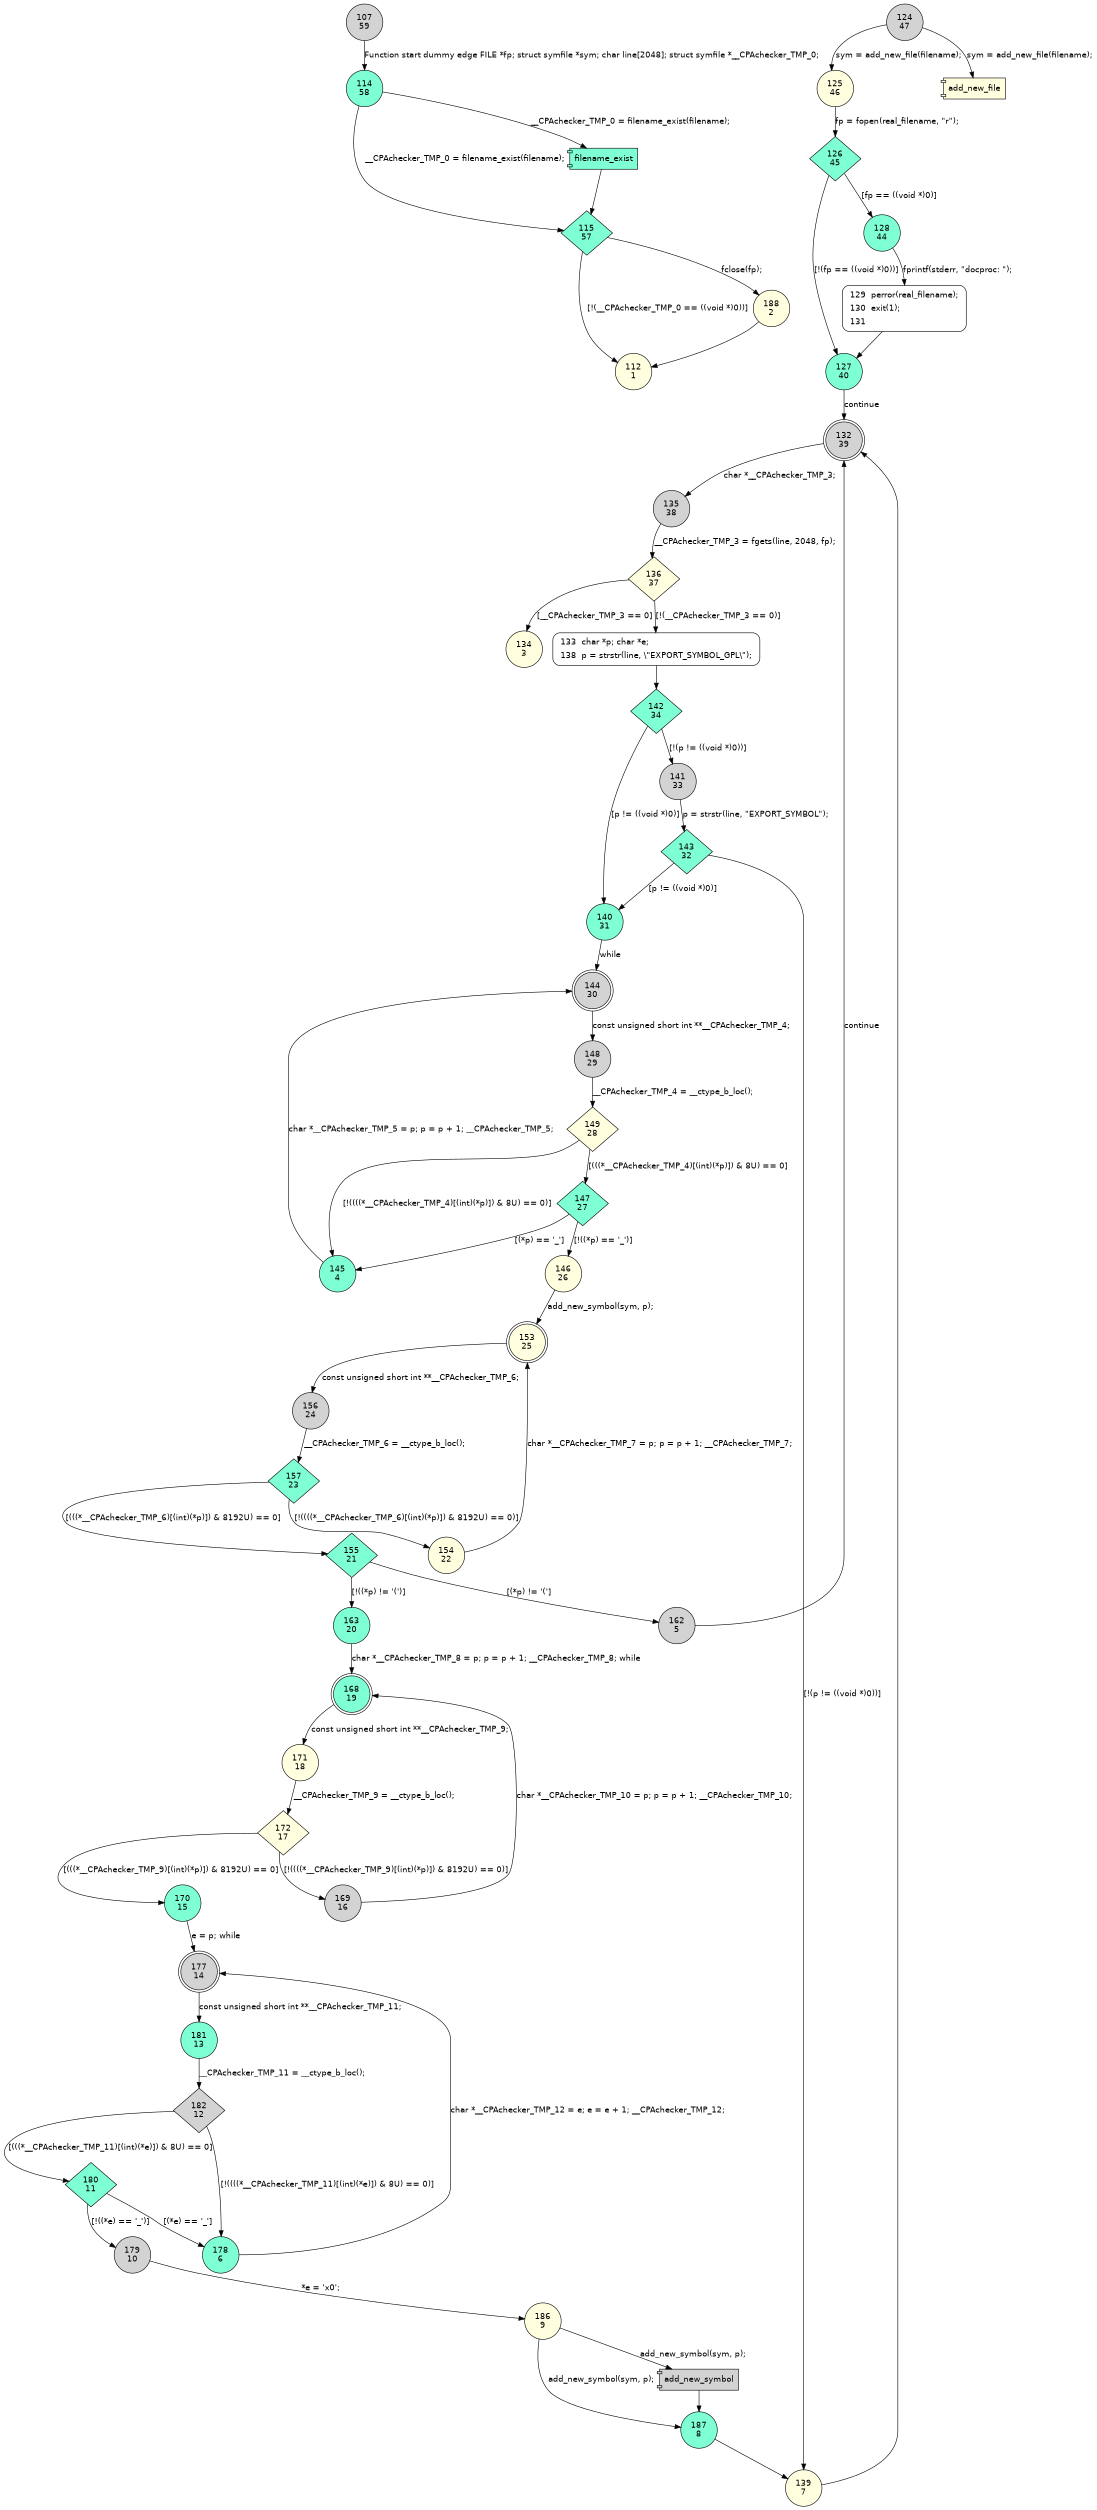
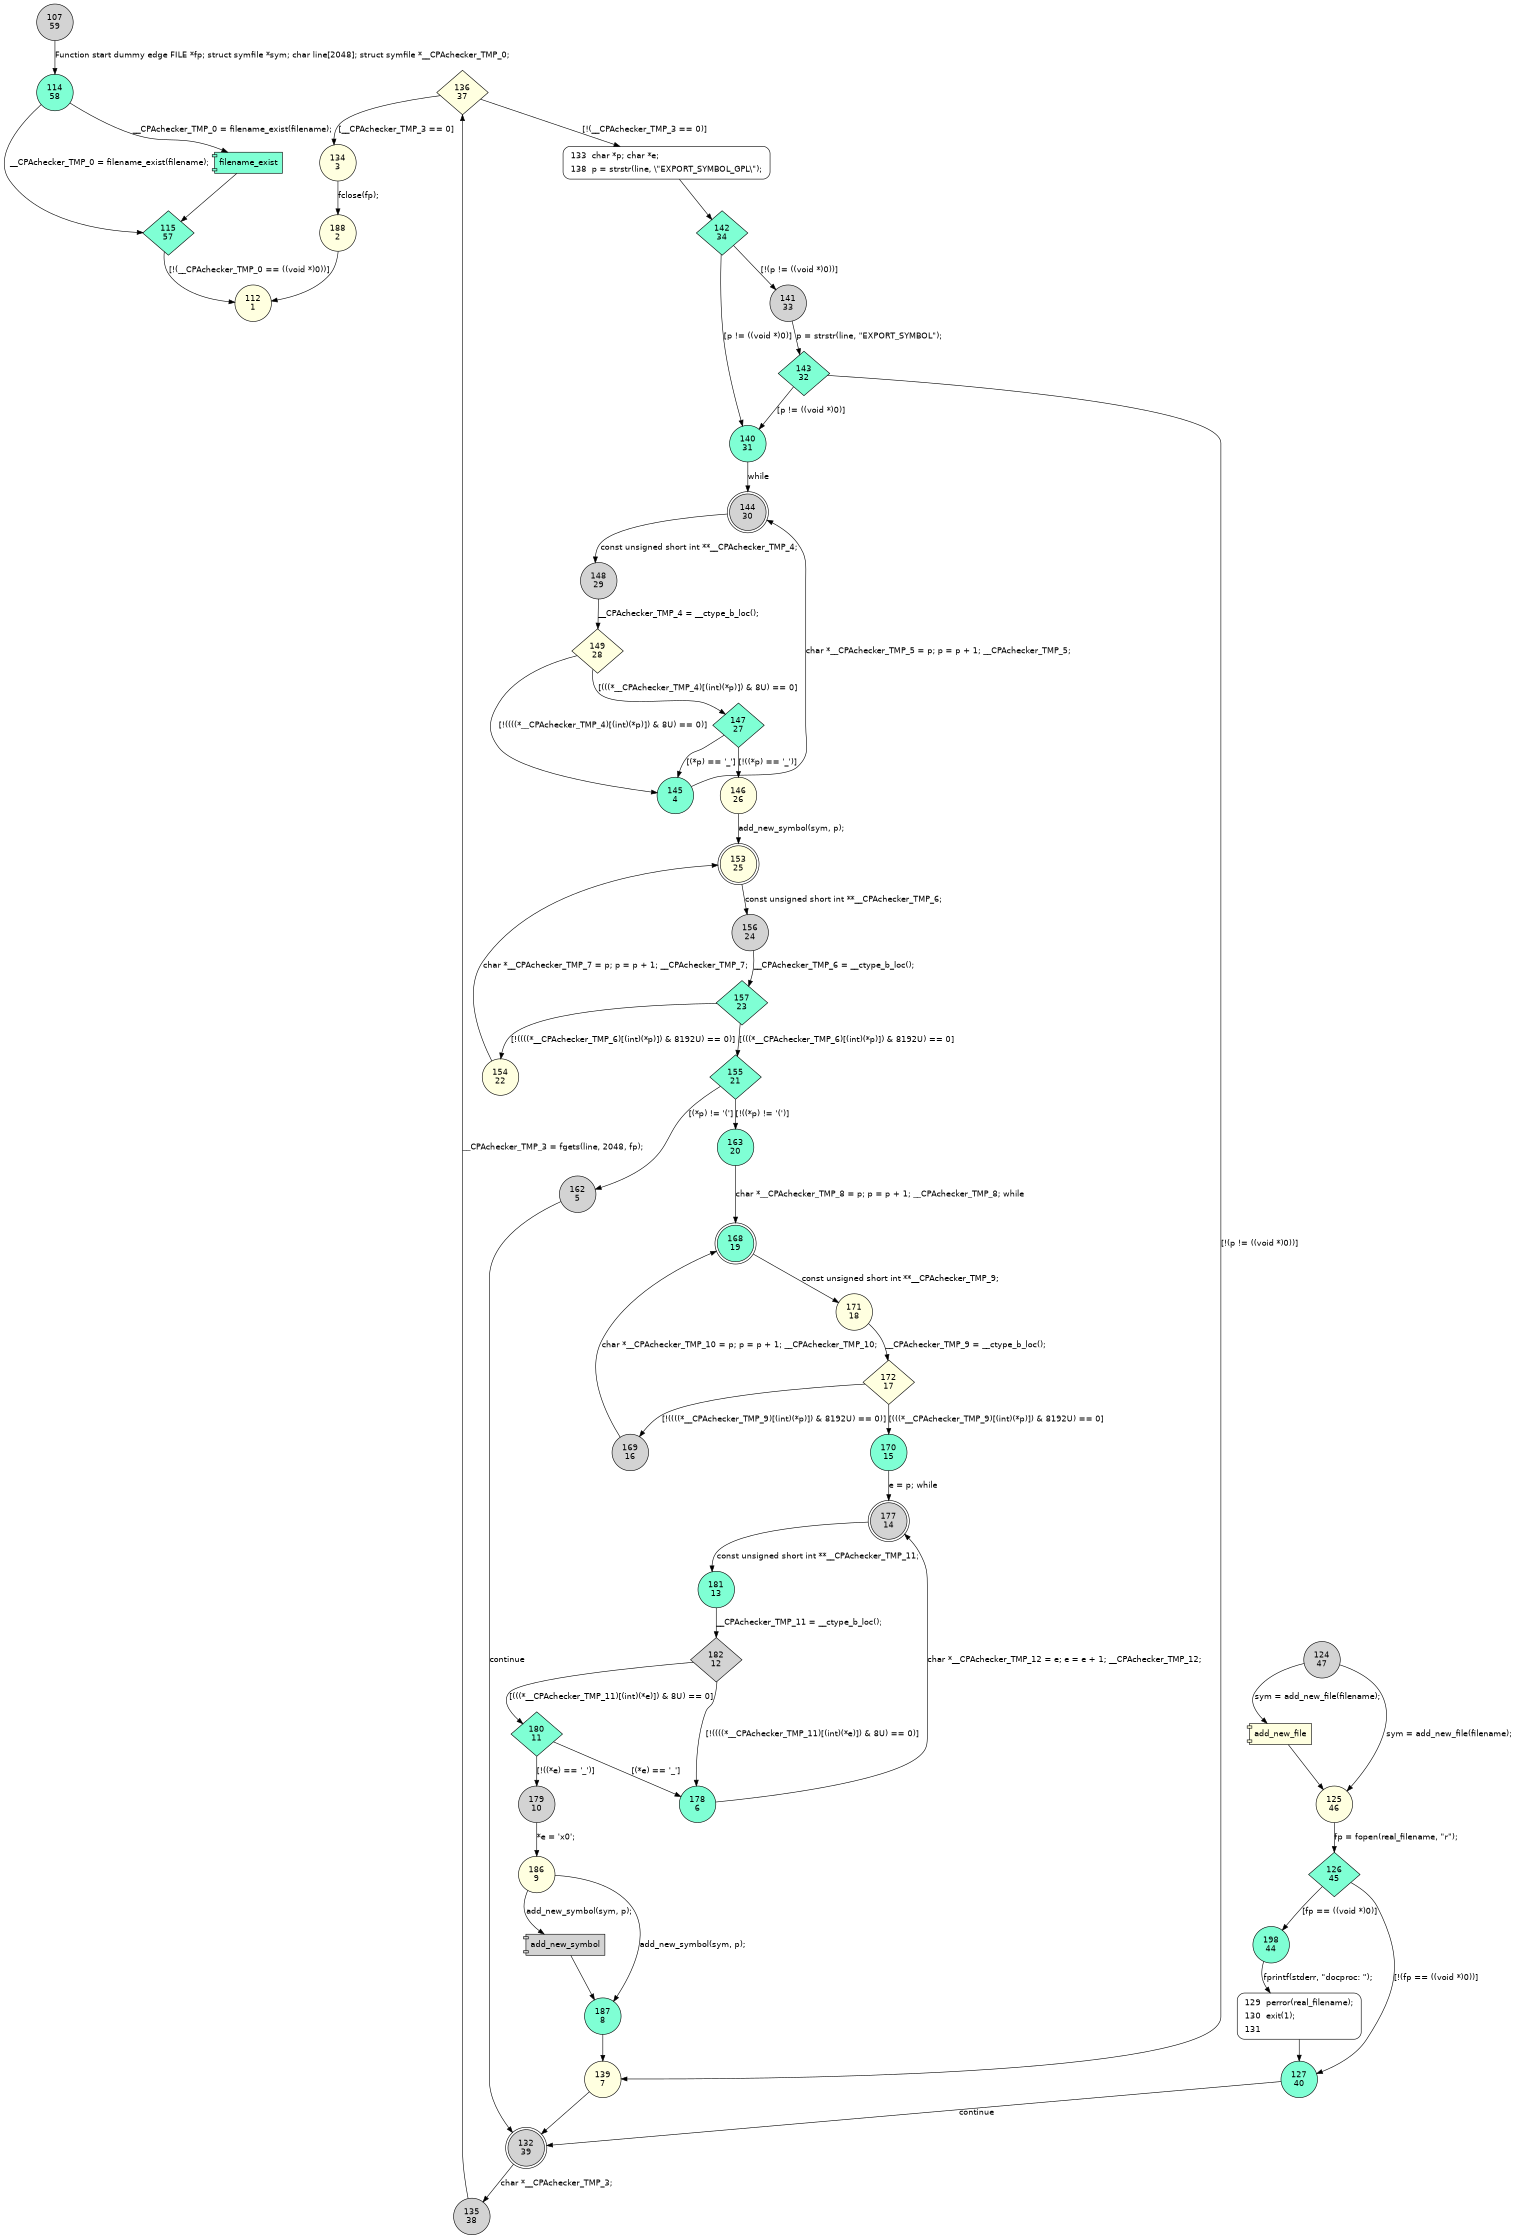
(882, 233) -> (1271, 1945)
(683, 258) -> (338, 195)
none -> (1304, 1765)
